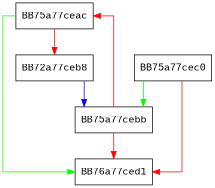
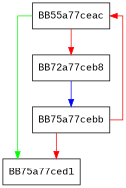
(55, 16) -> (71, 16)
(173, 68) -> none
(114, 172) -> (42, 172)
